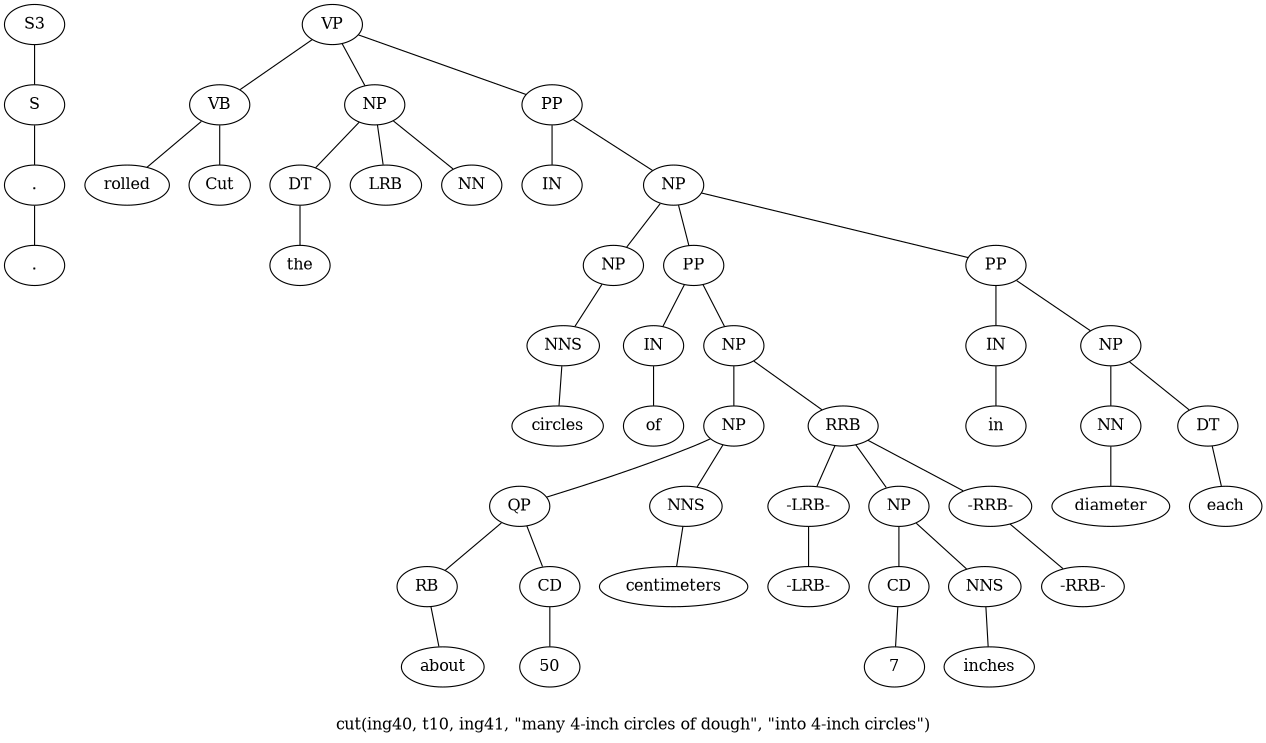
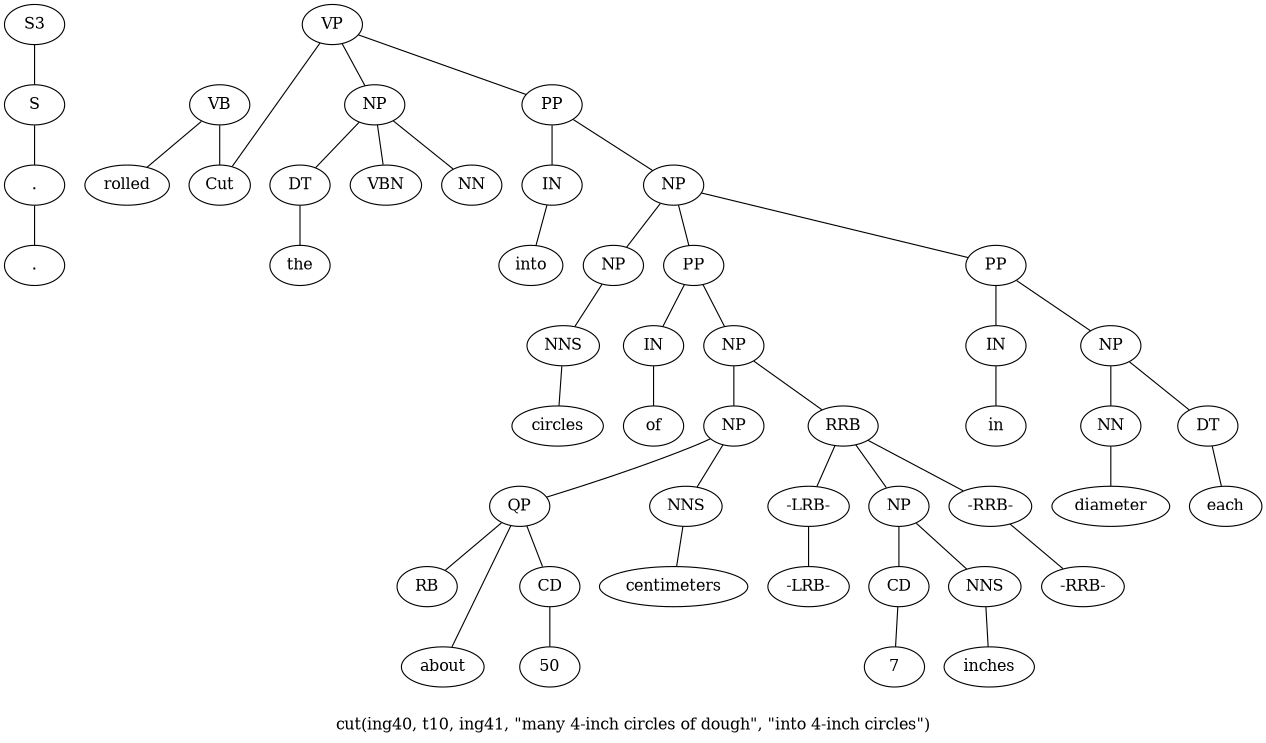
(276, 65) -> (276, 105)
(386, 185) -> (386, 185)
none -> (531, 265)
(435, 627) -> (481, 586)
